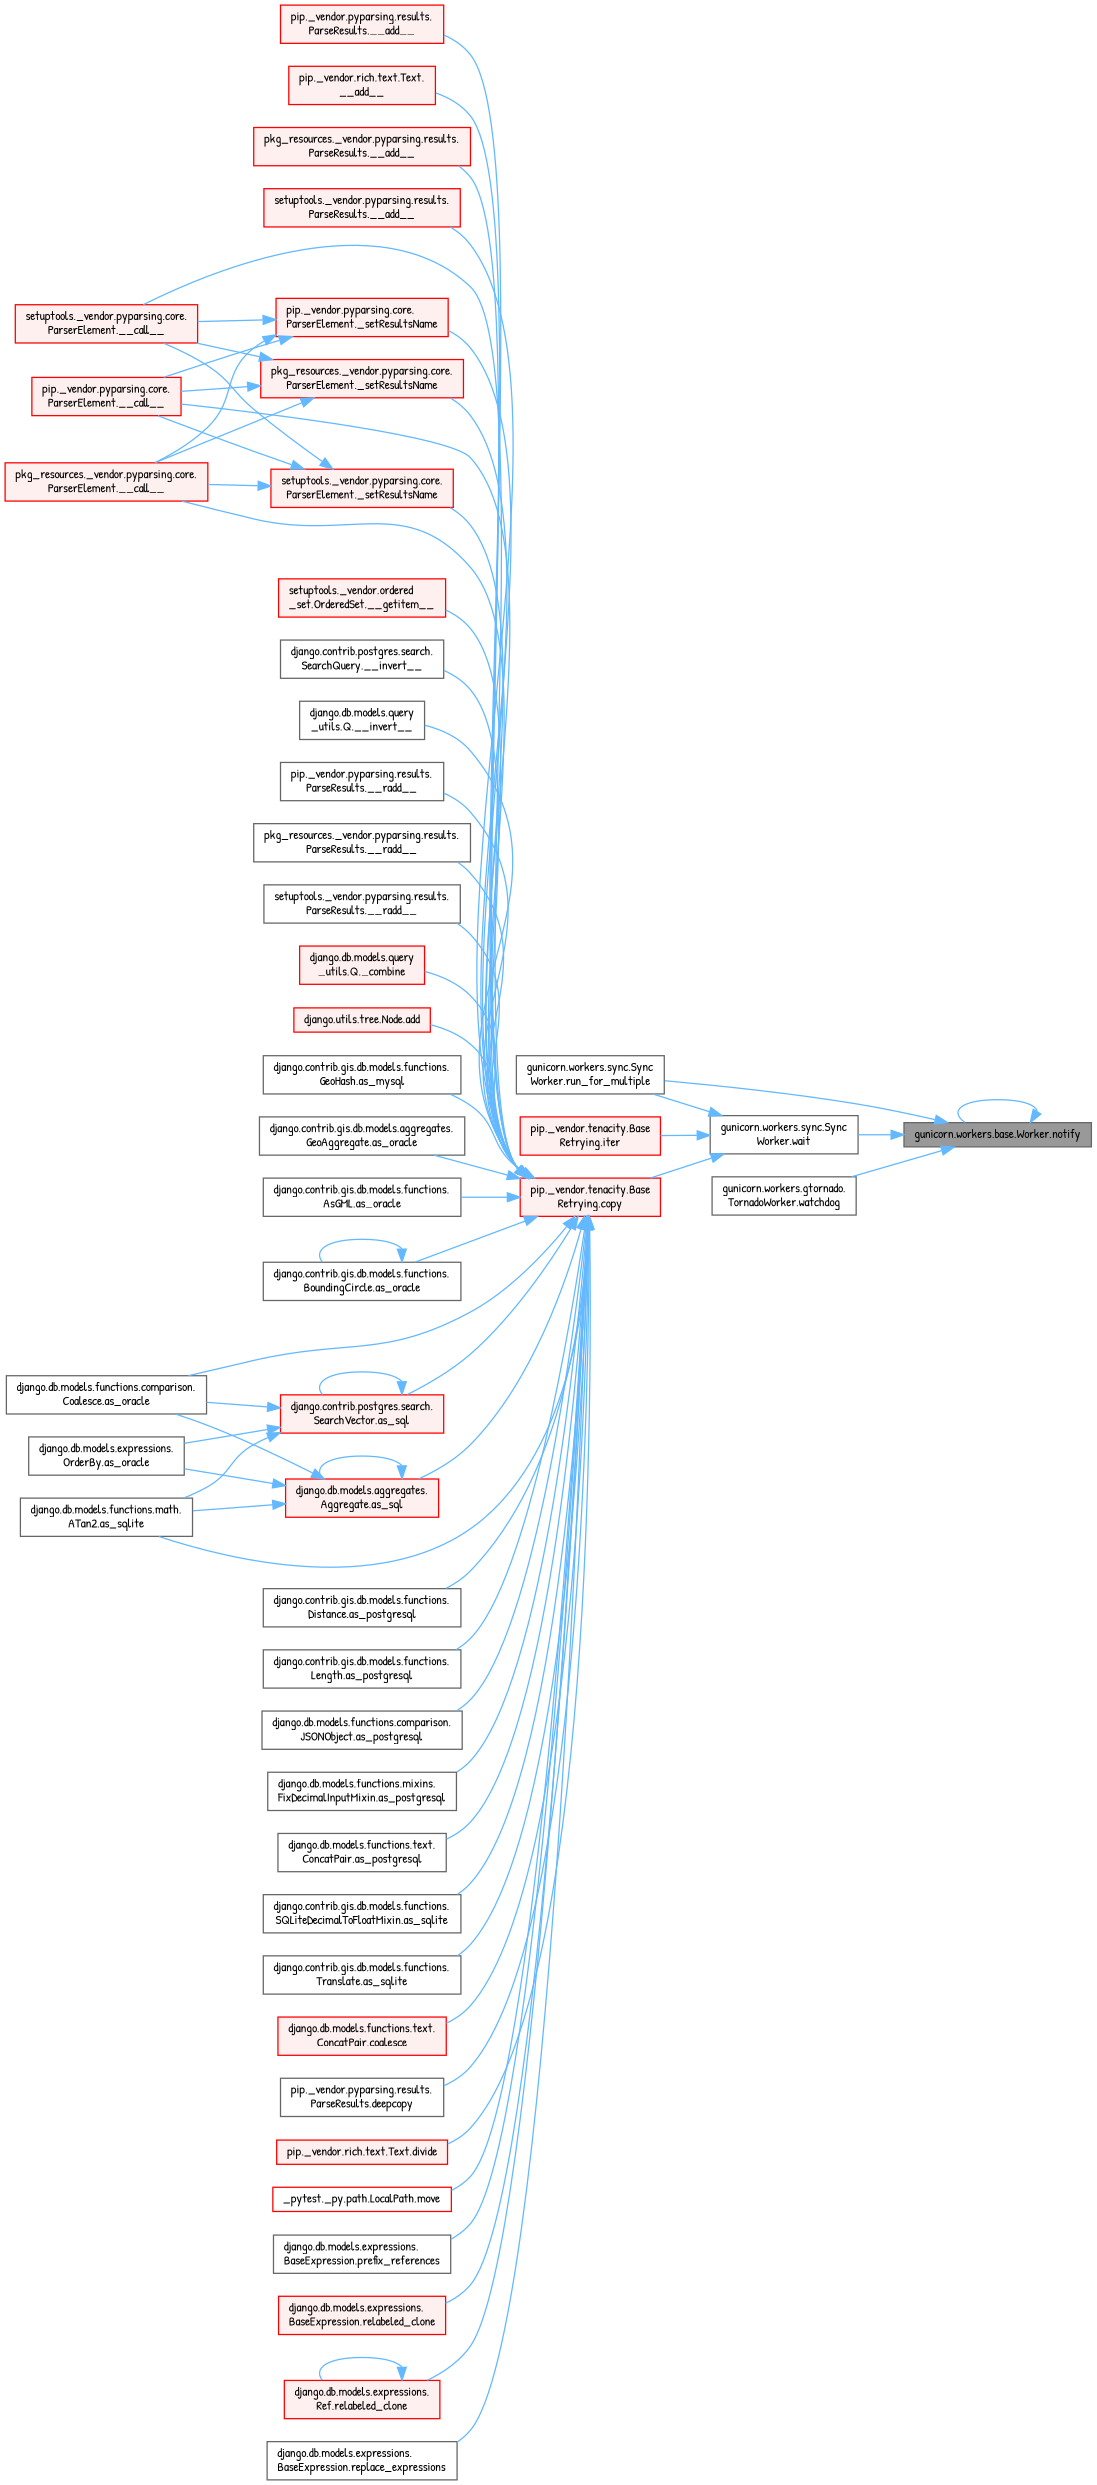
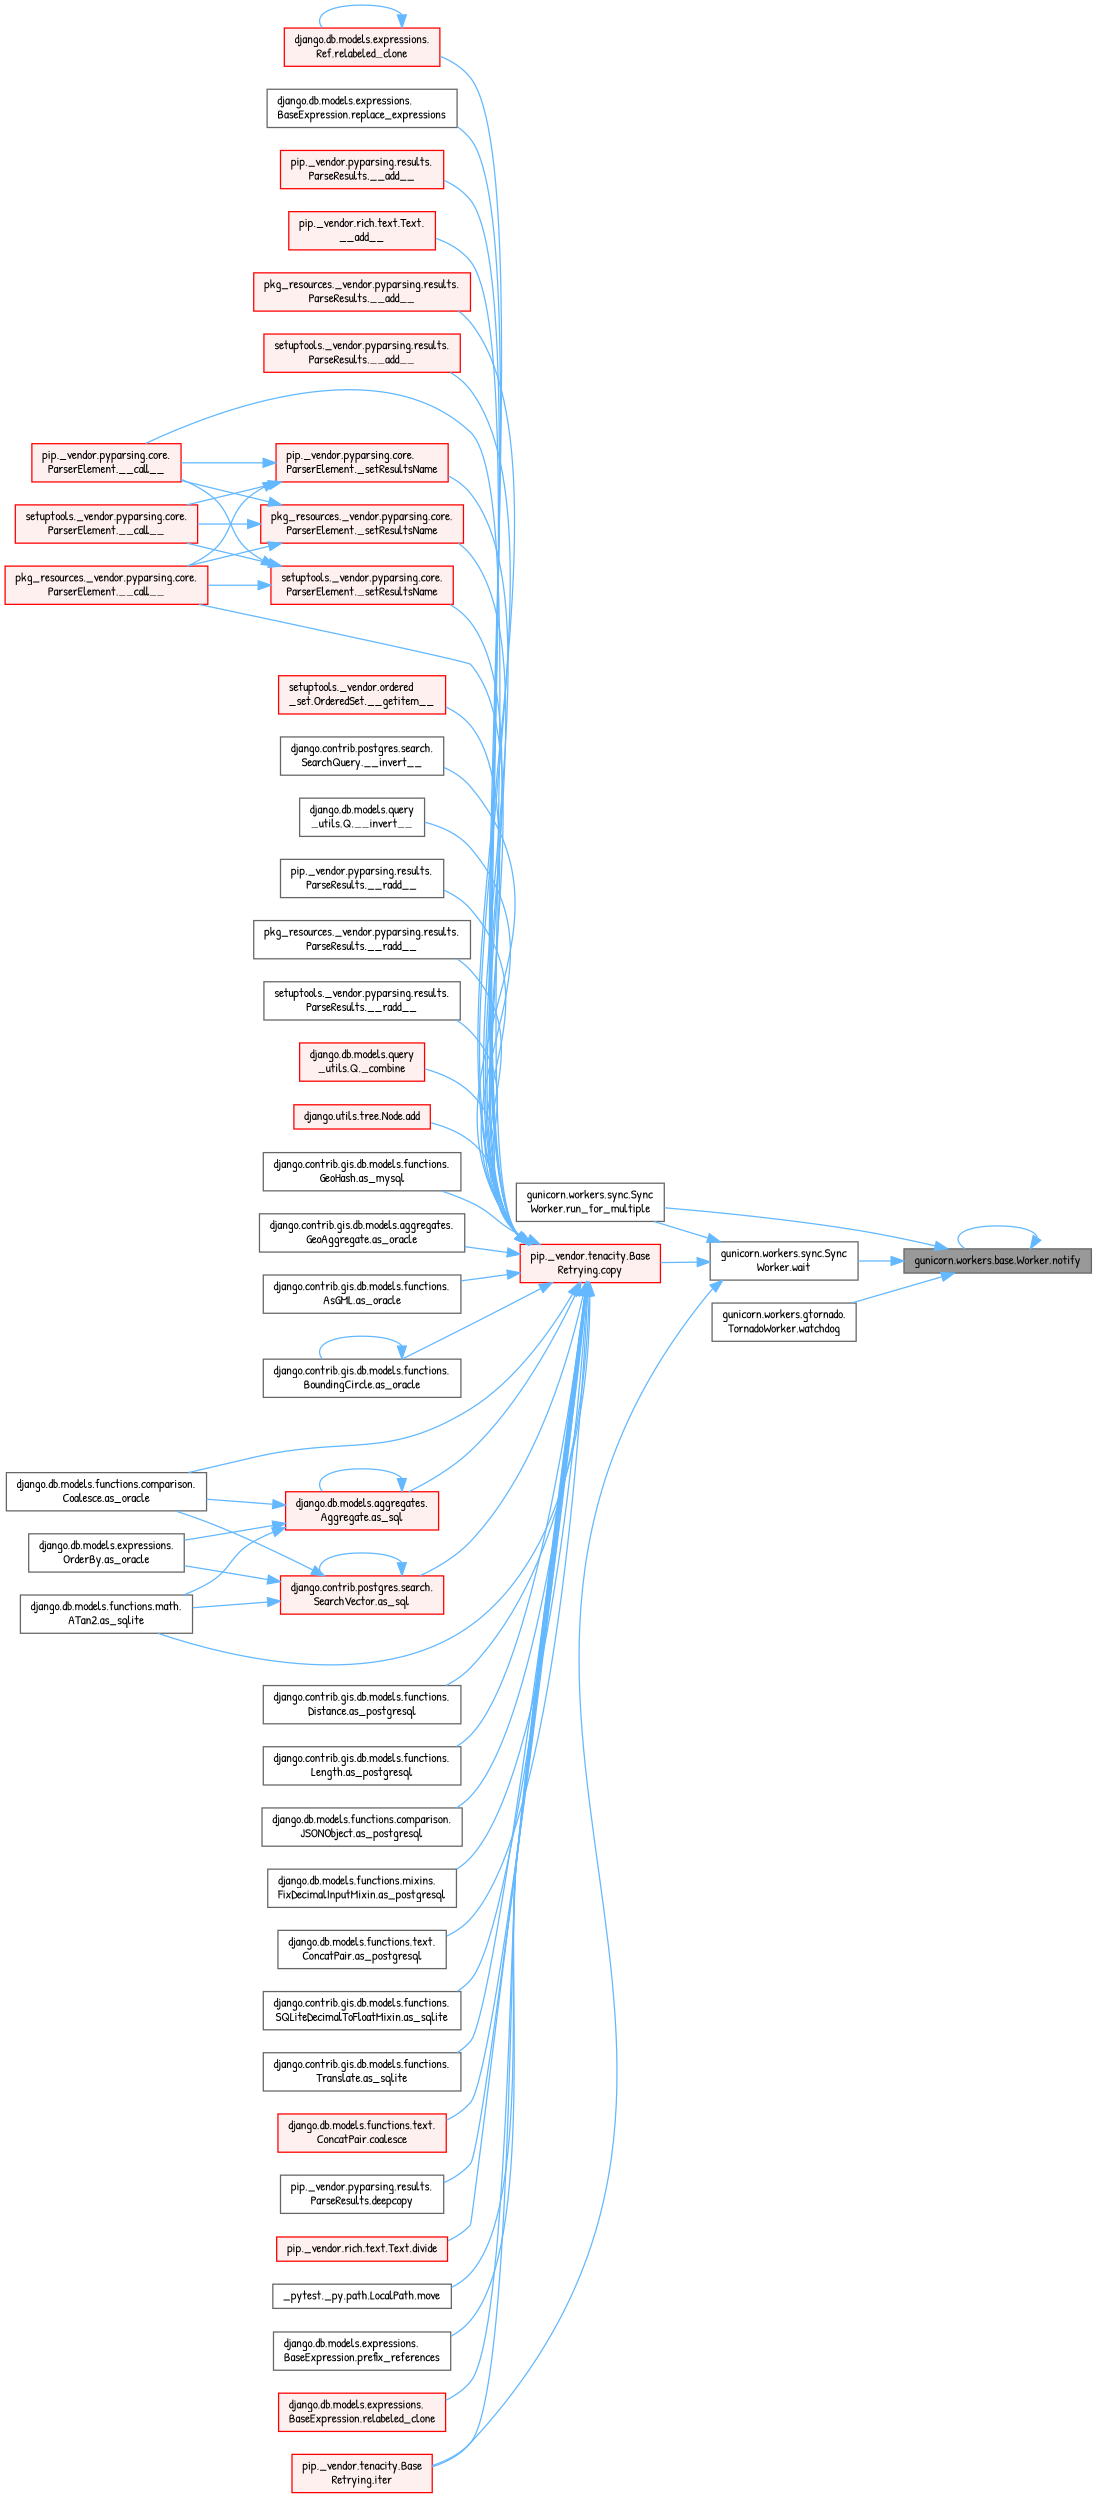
(479, 309) -> (515, 1892)
(362, 2199) -> (362, 2296)
